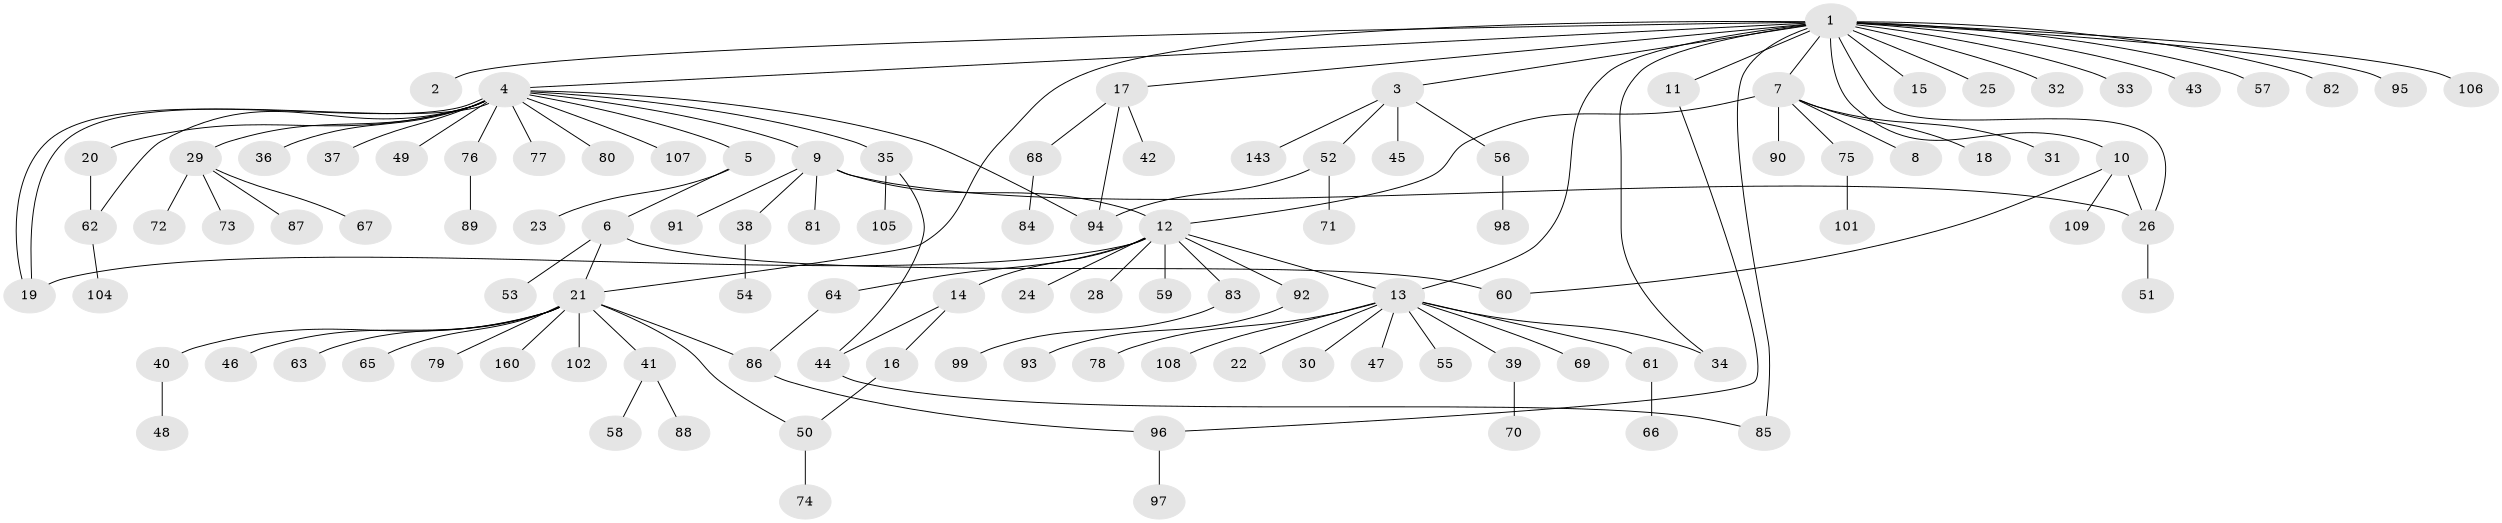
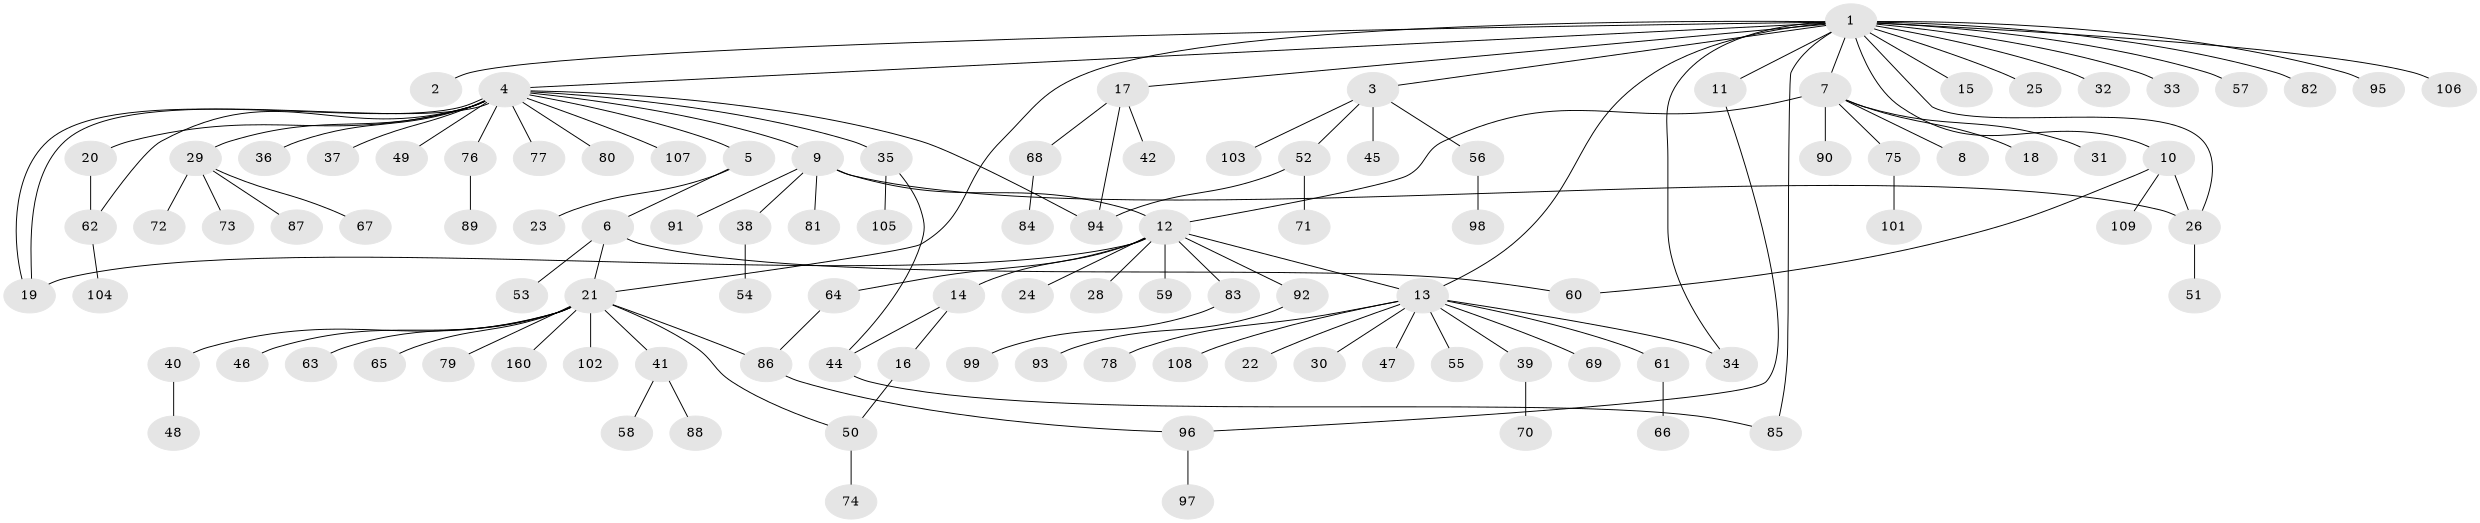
(2195, 90) -> none
(1259, 158) -> (1234, 158)
